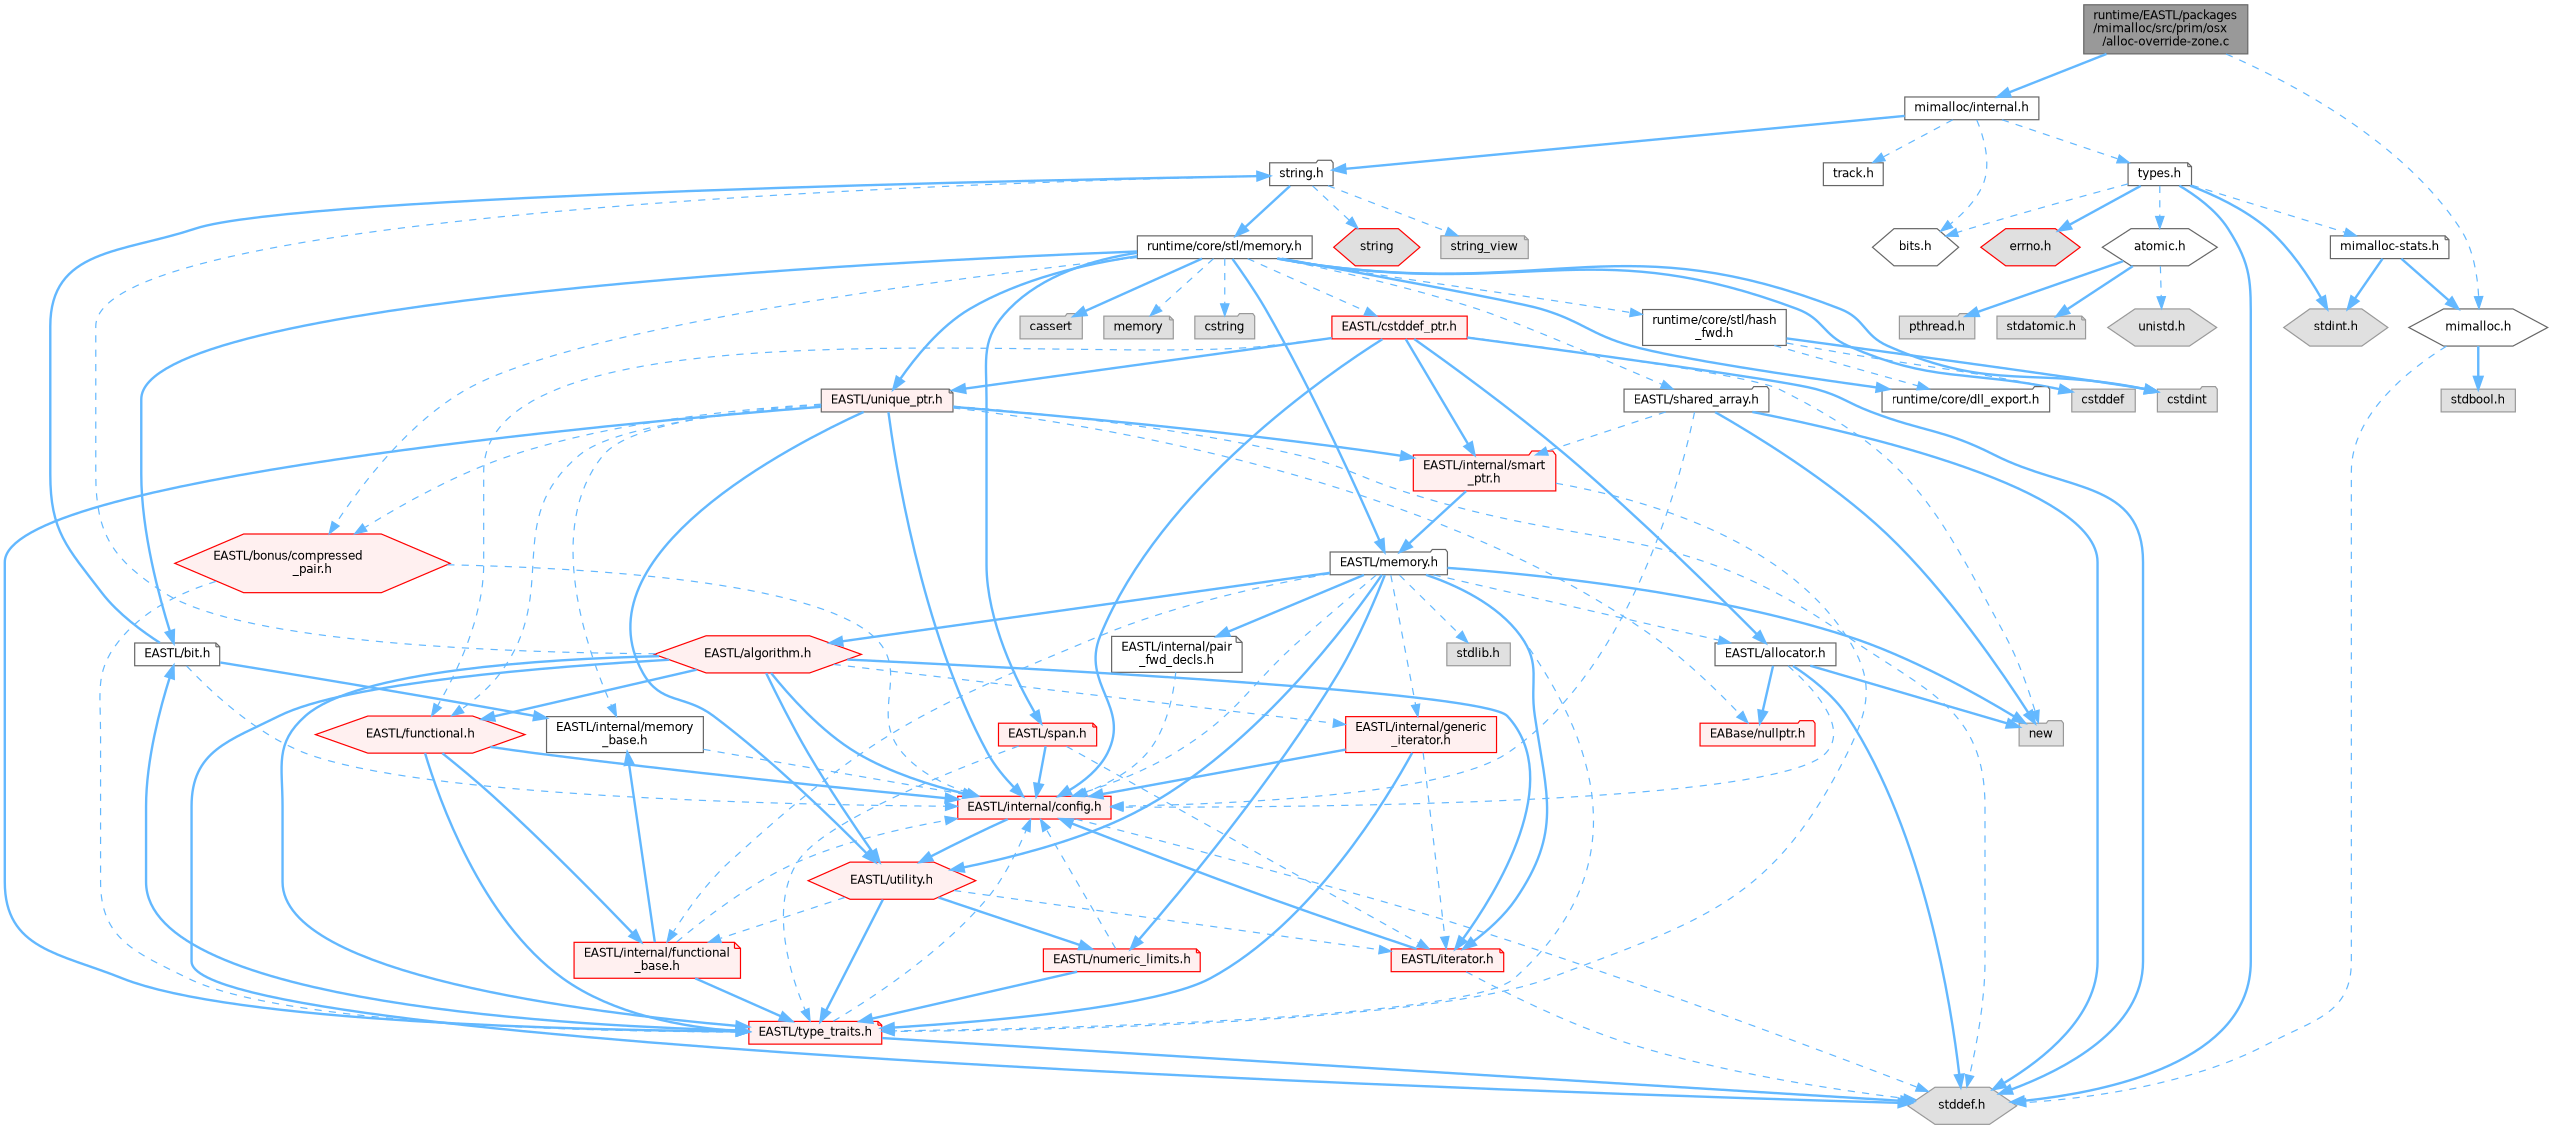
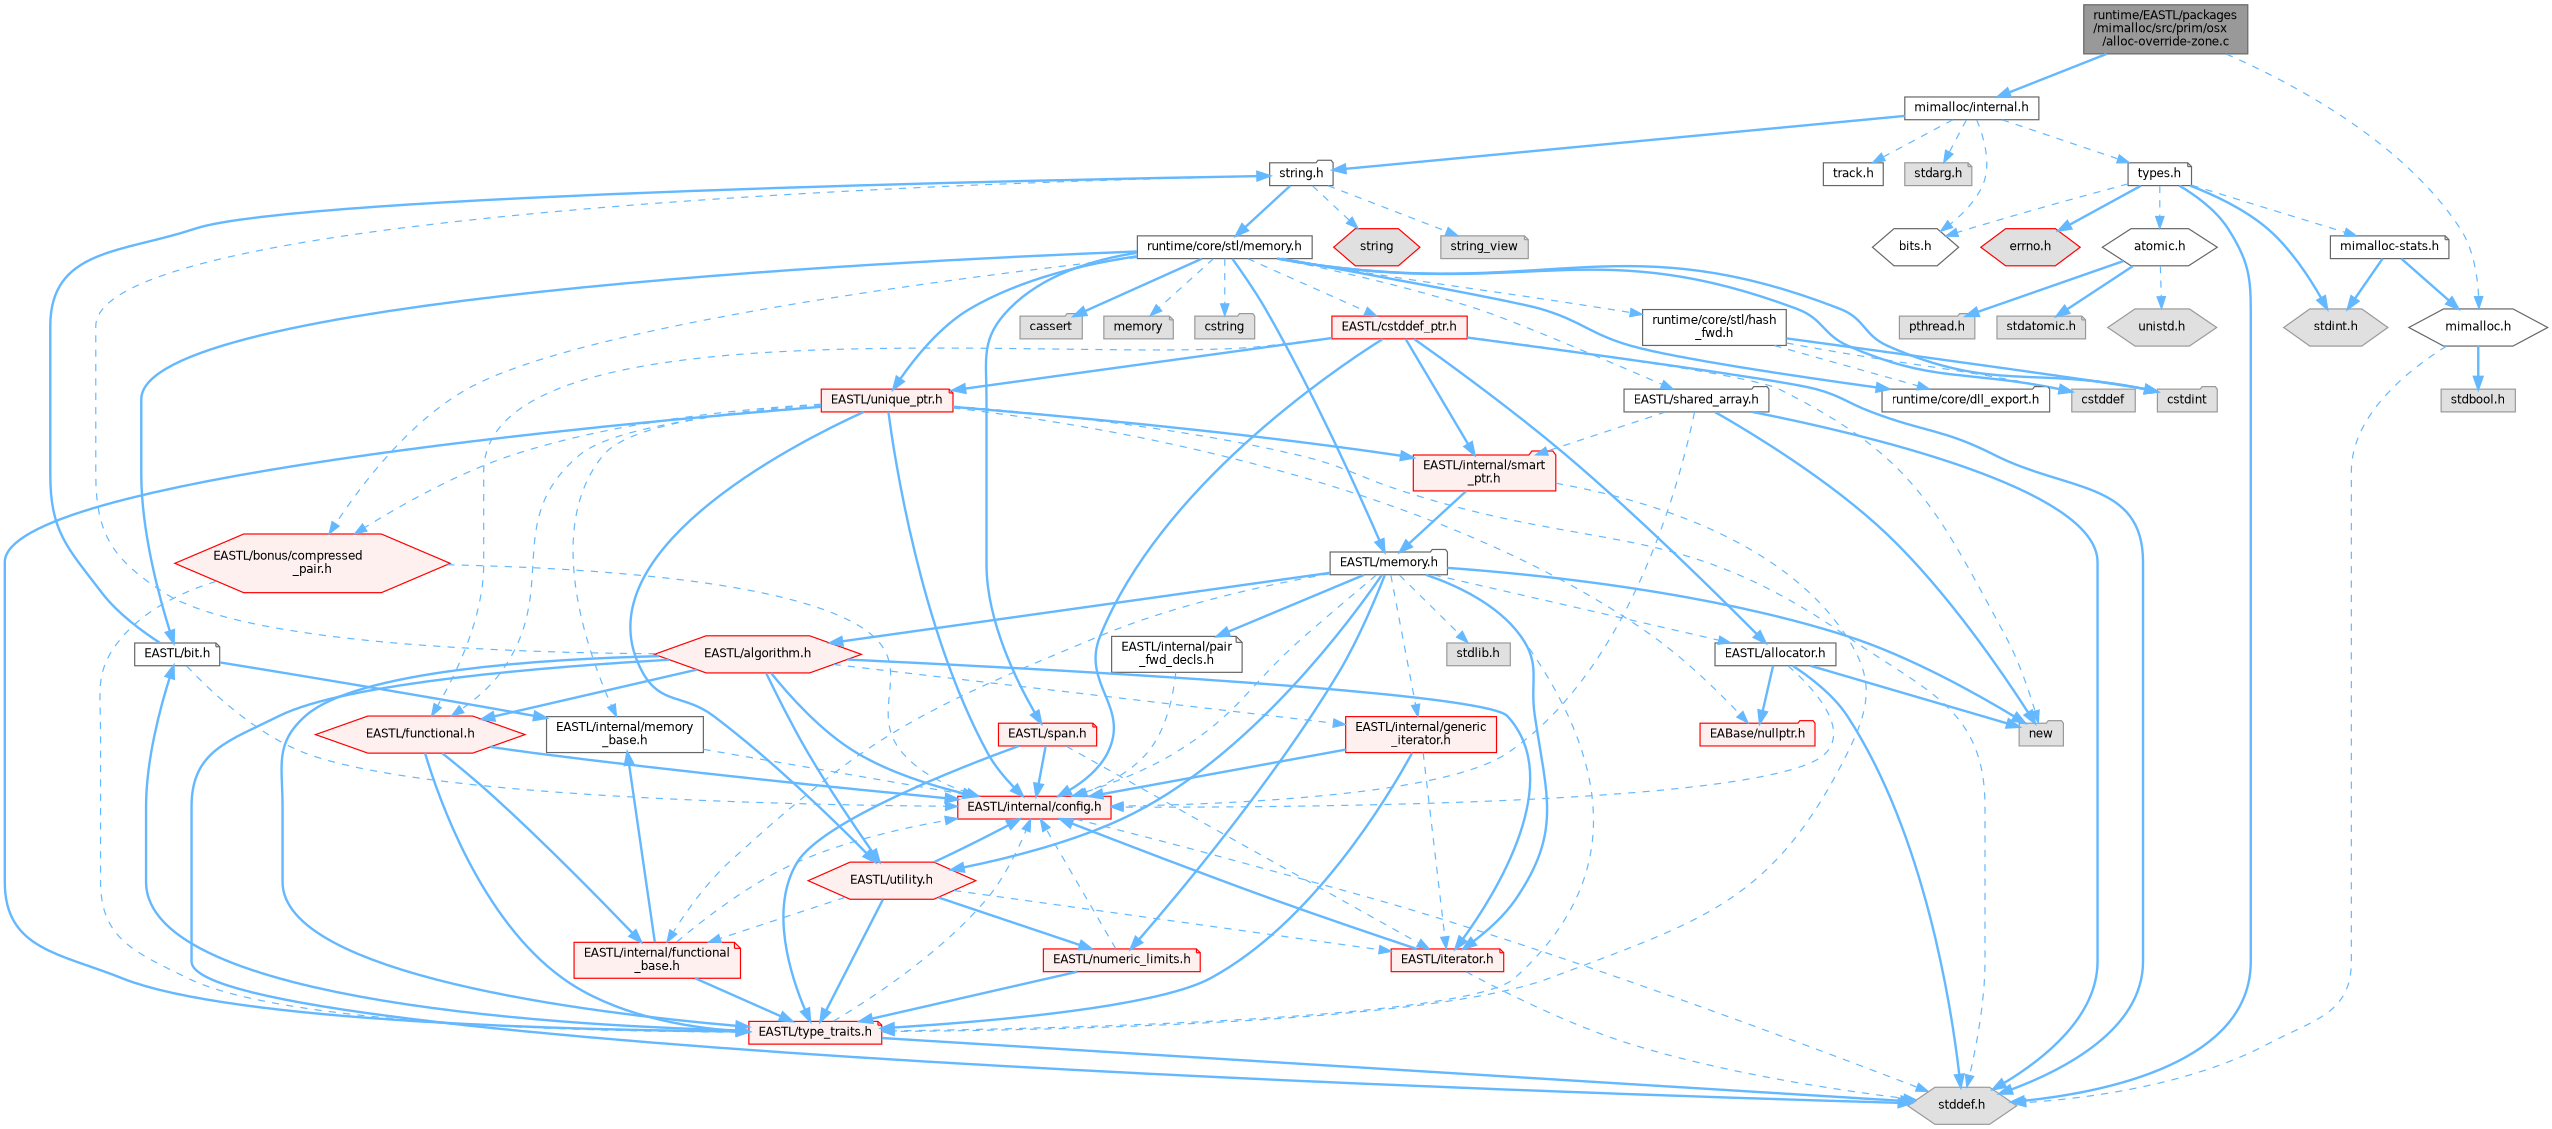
none -> (1938, 174)
(887, 401) -> (887, 401)
(826, 836) -> (826, 836)
(969, 837) -> (972, 844)
